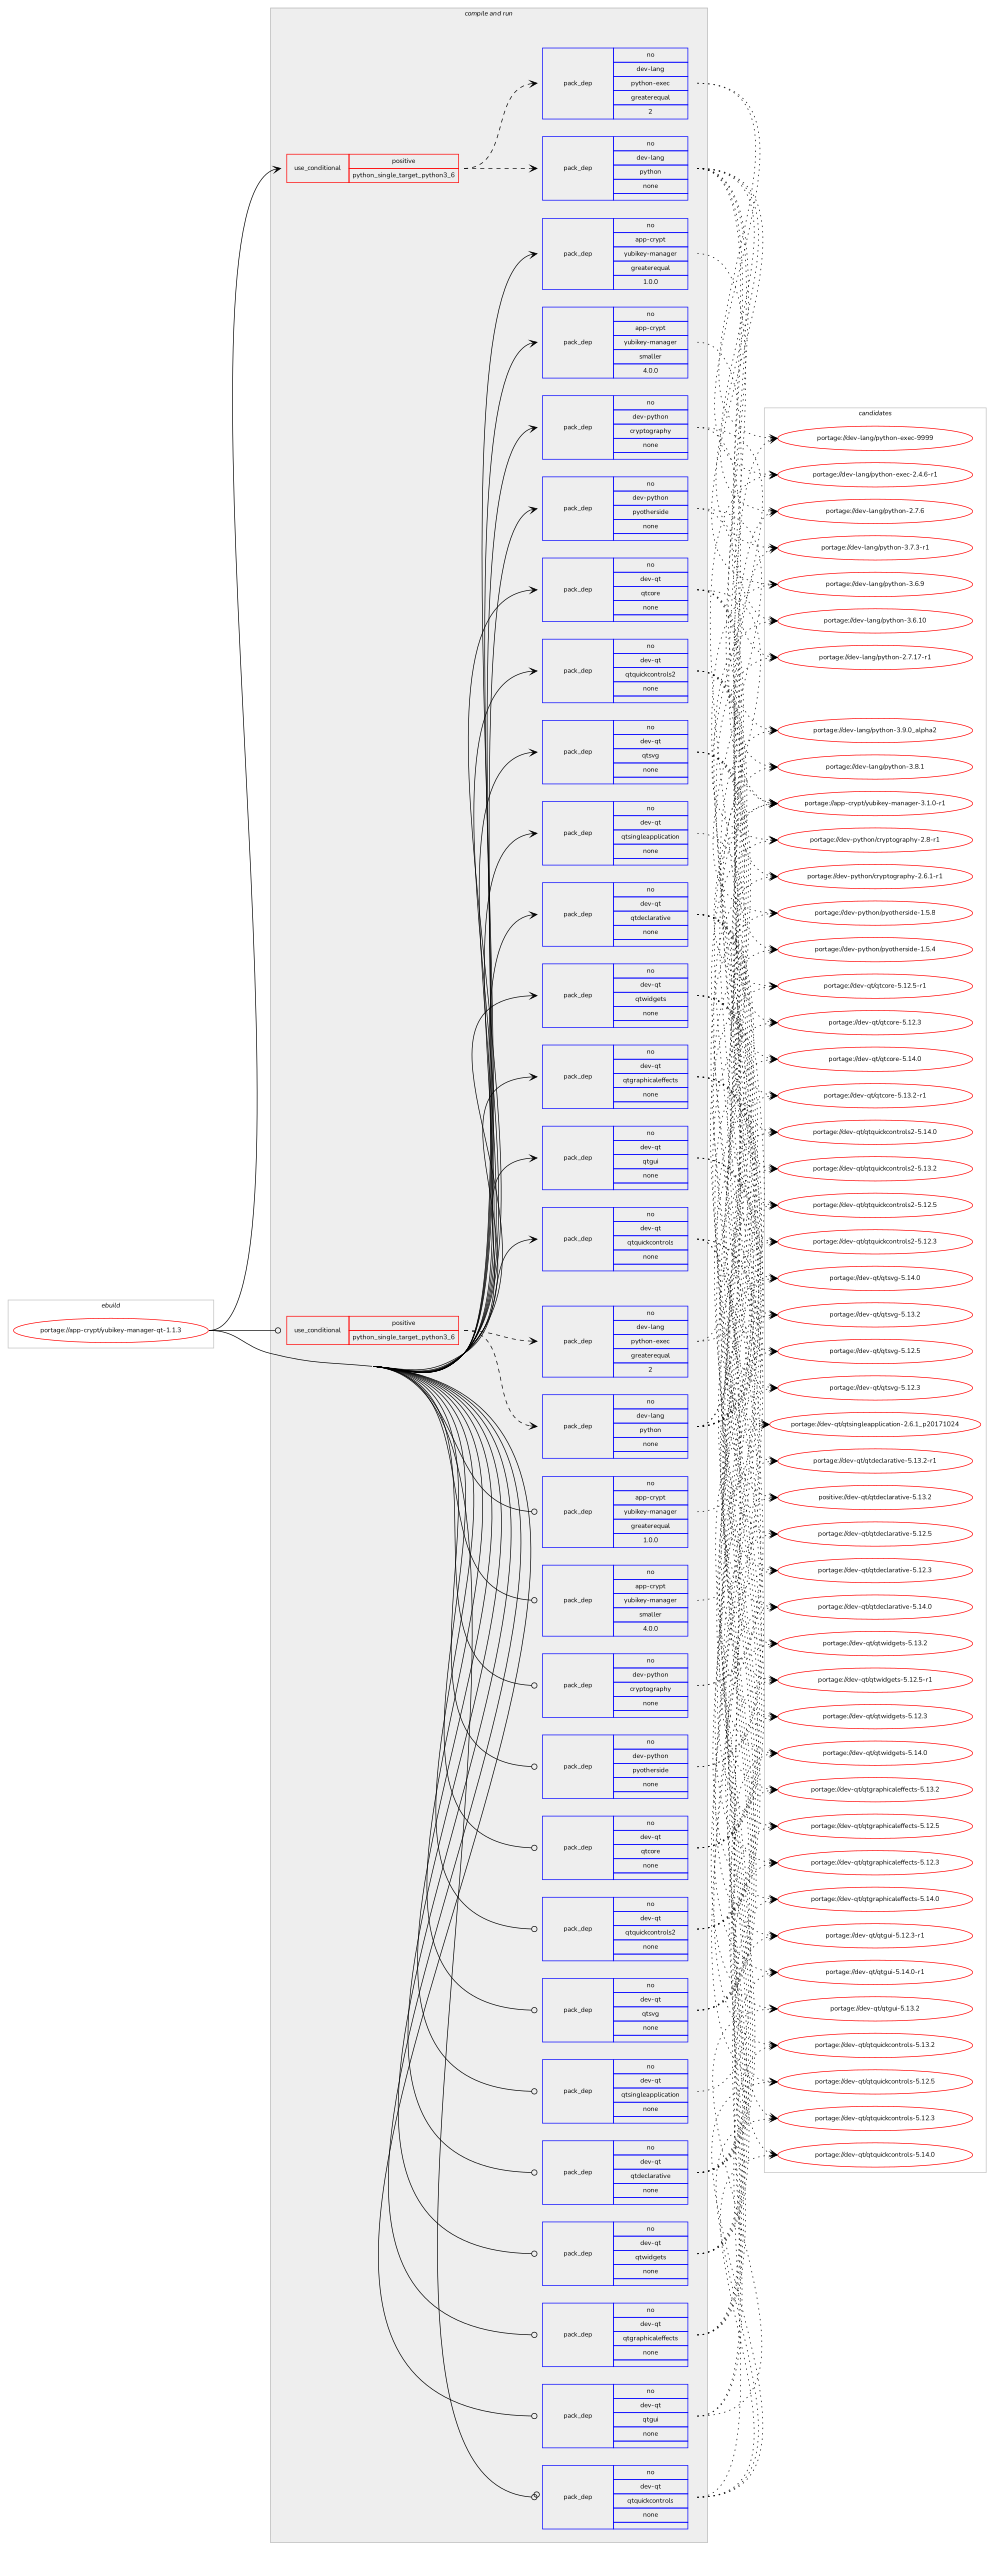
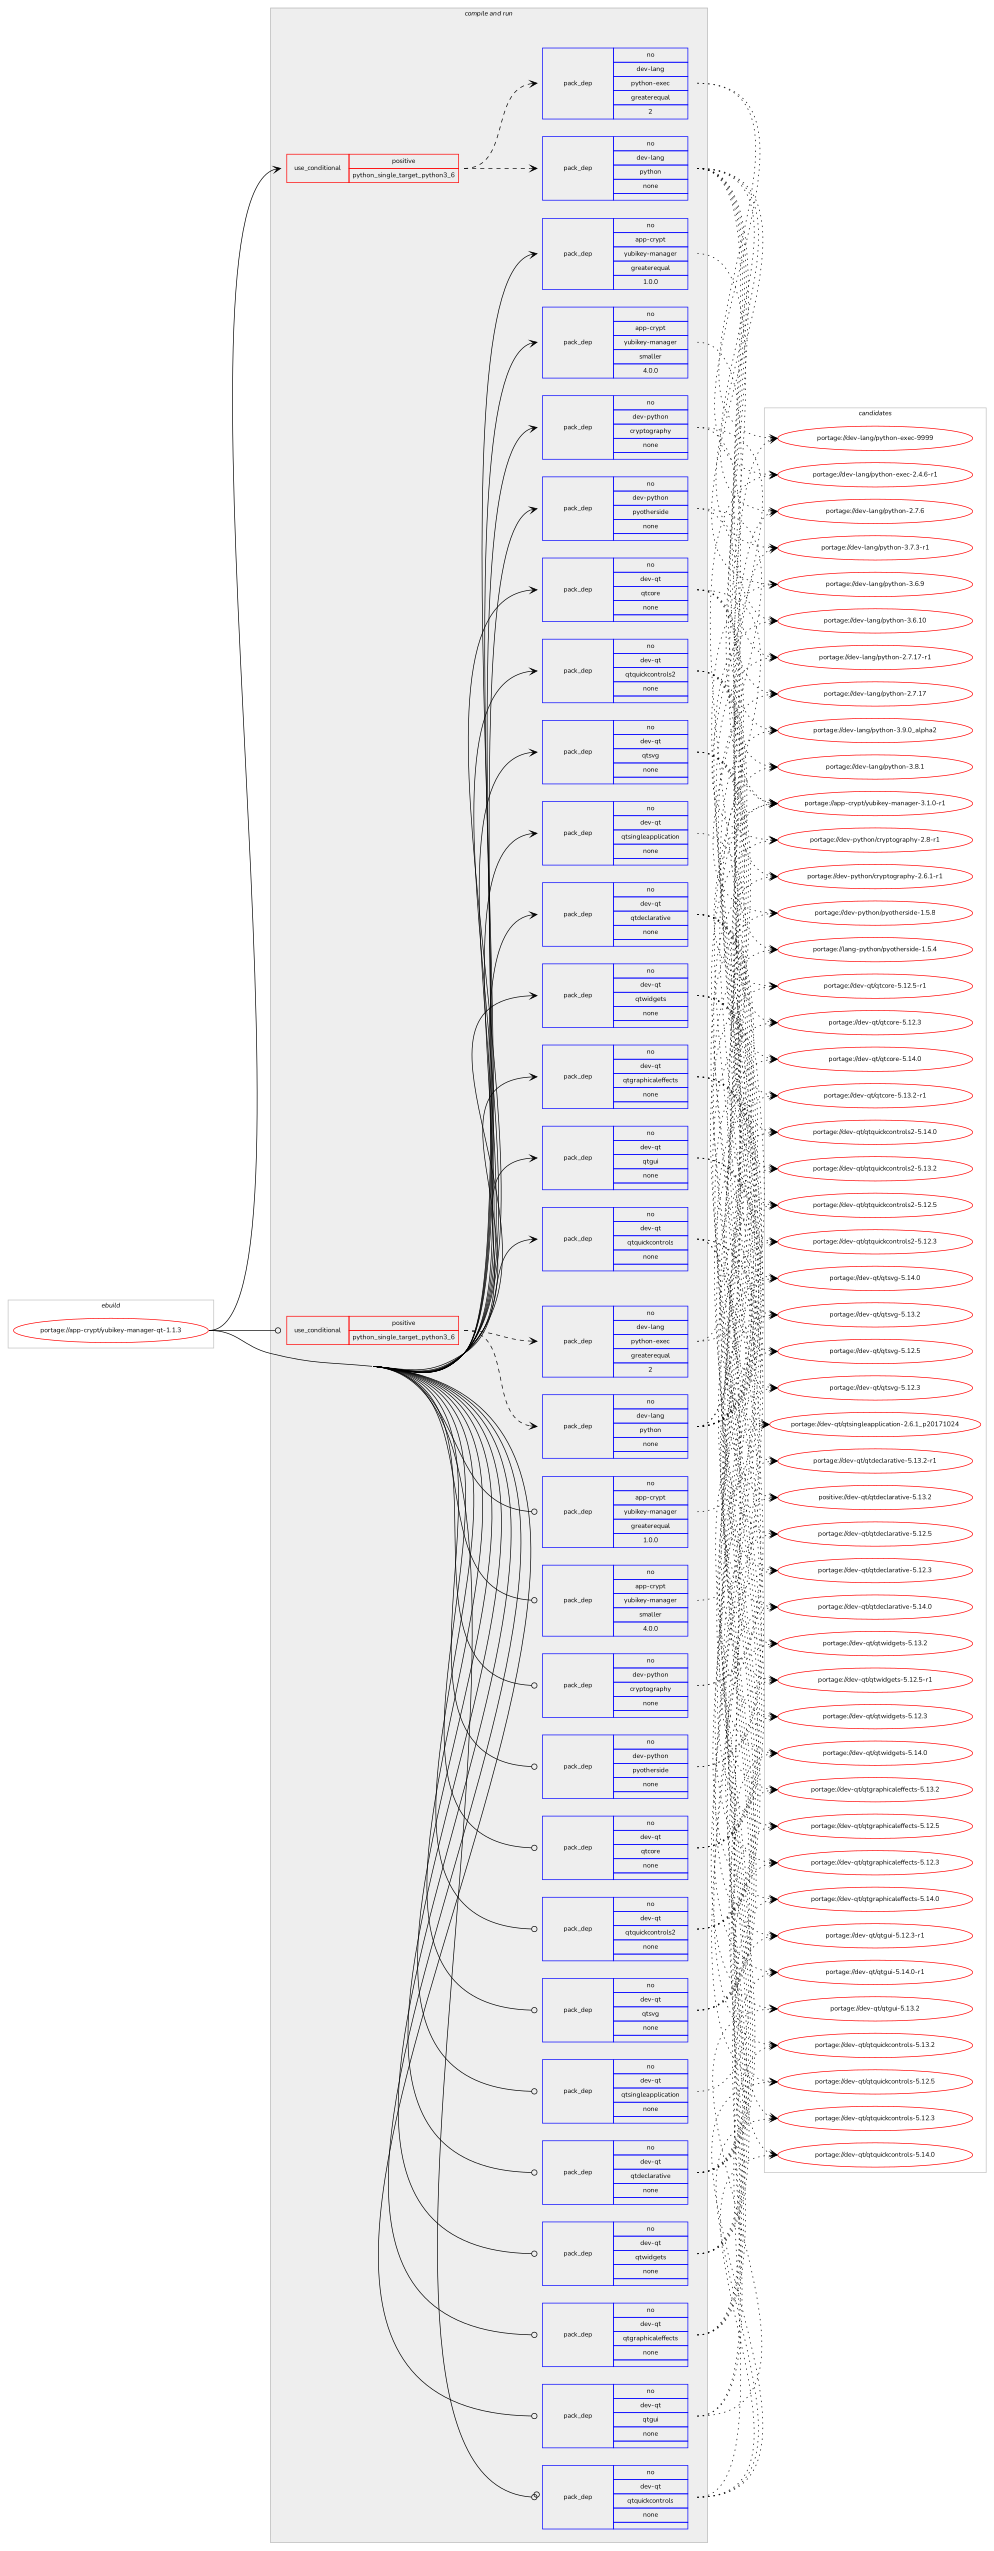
none -> (875, 694)
(875, 950) -> (875, 950)
